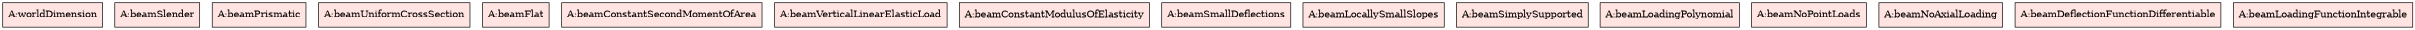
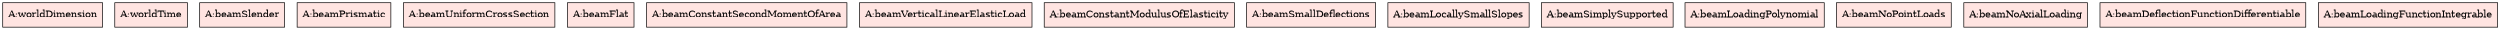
none -> (151, 15)
